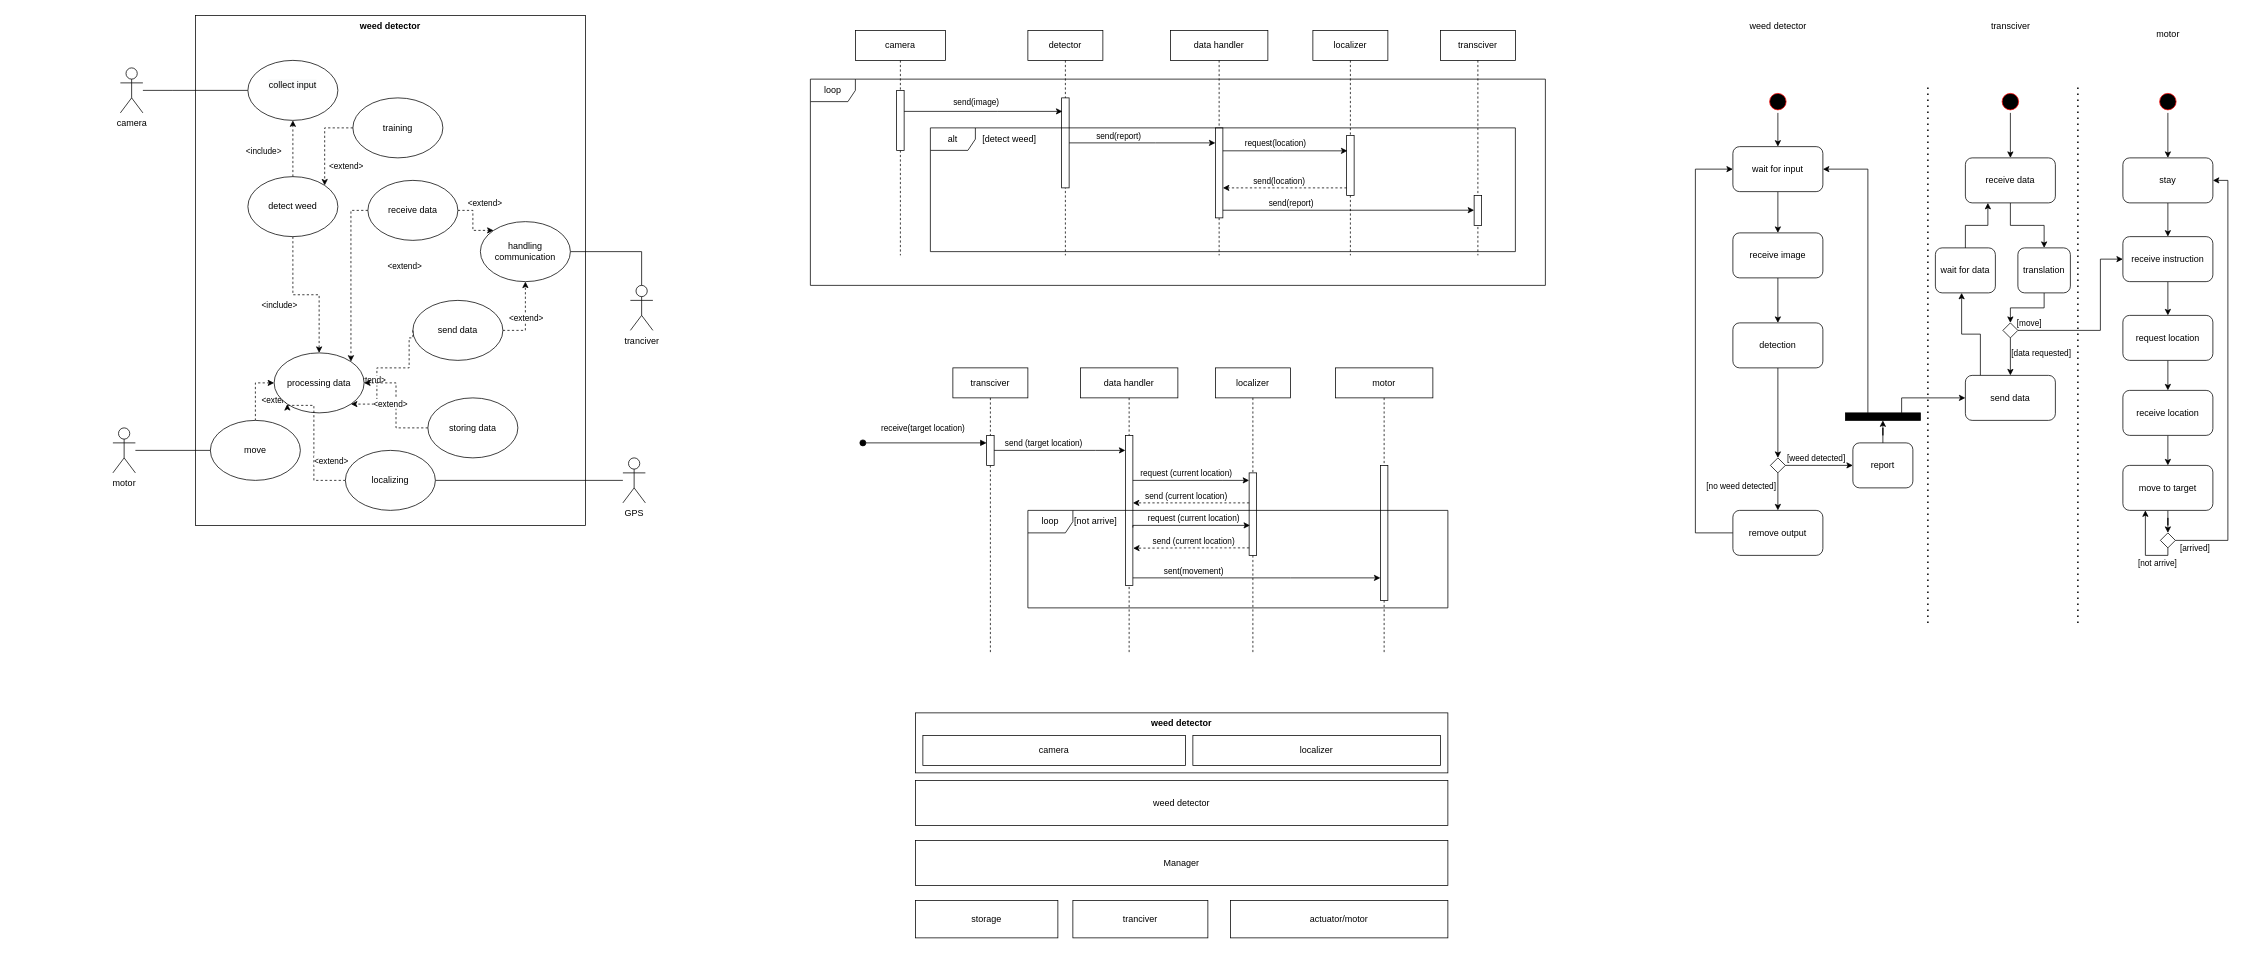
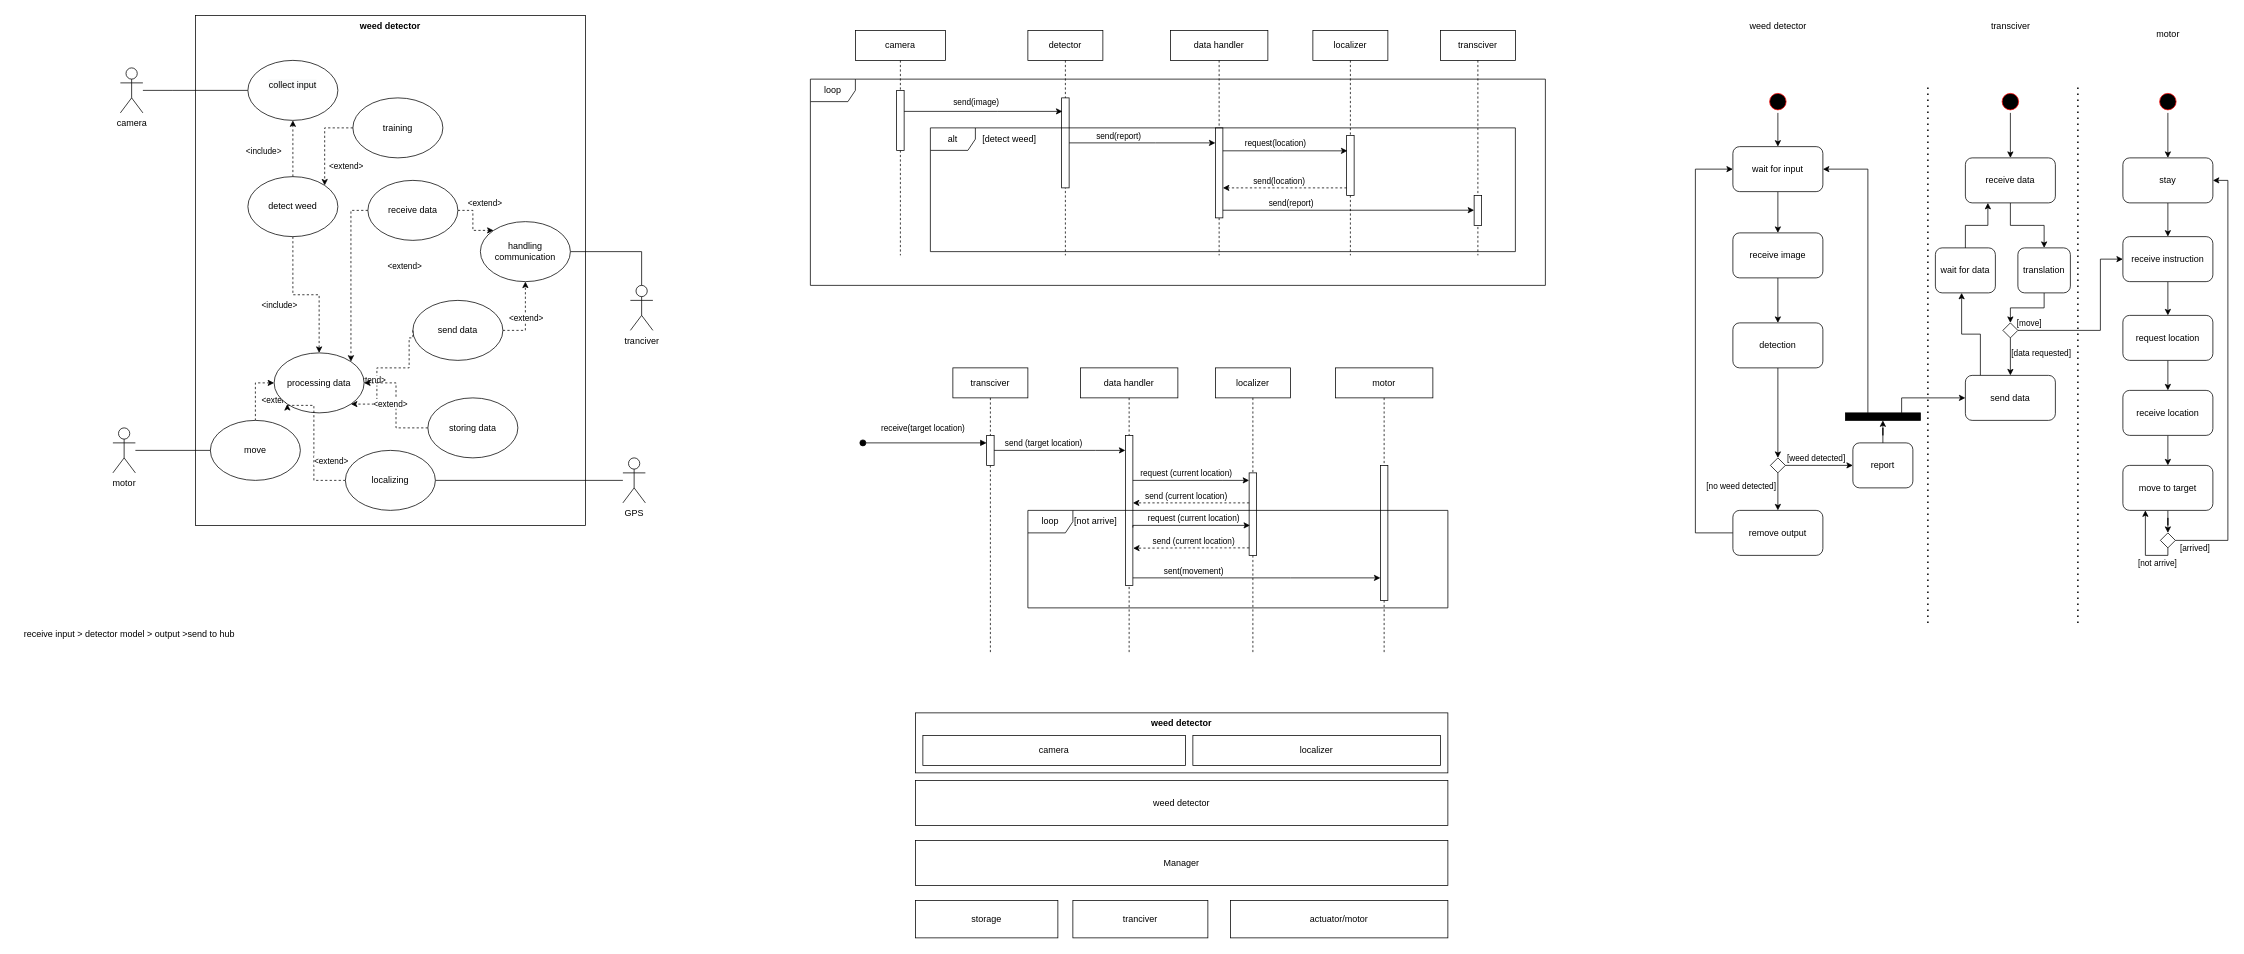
none -> (132, 634)
